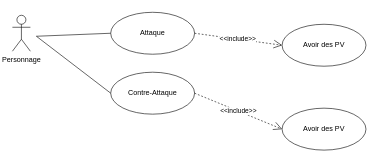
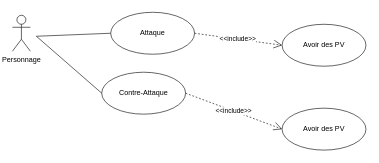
(153, 93) -> (144, 93)
